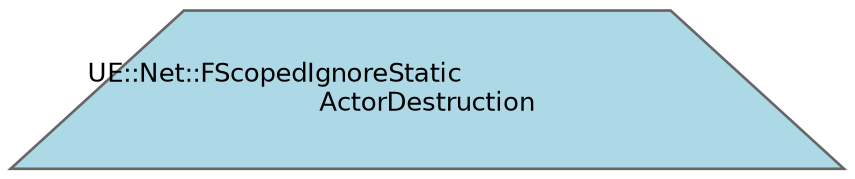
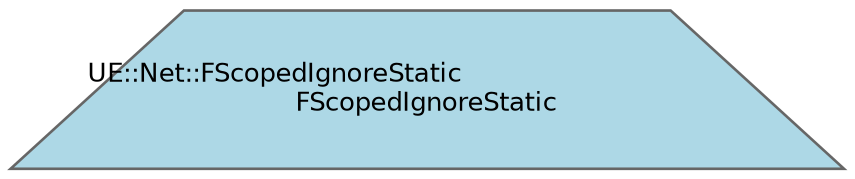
(427, 90) -> (427, 90)
